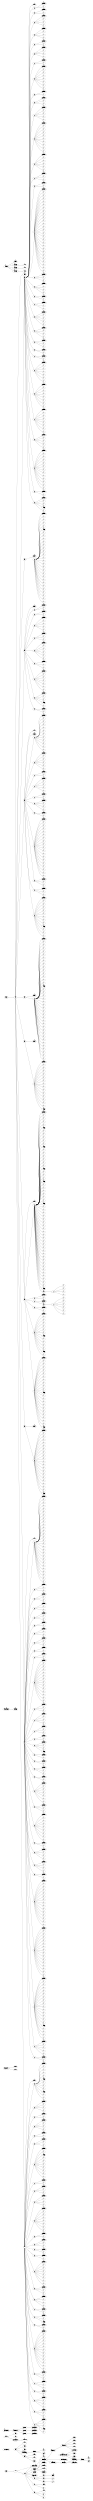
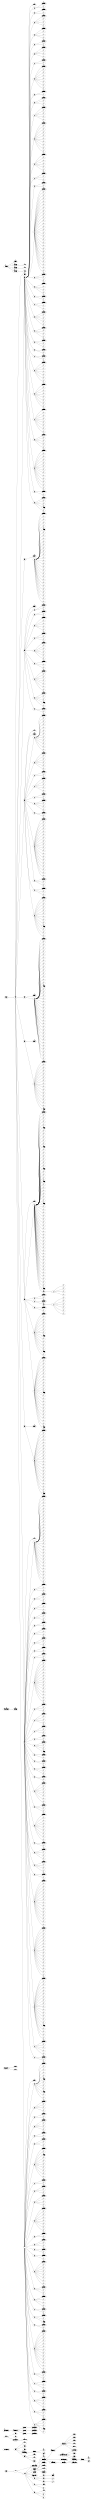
none -> (74, 2447)
